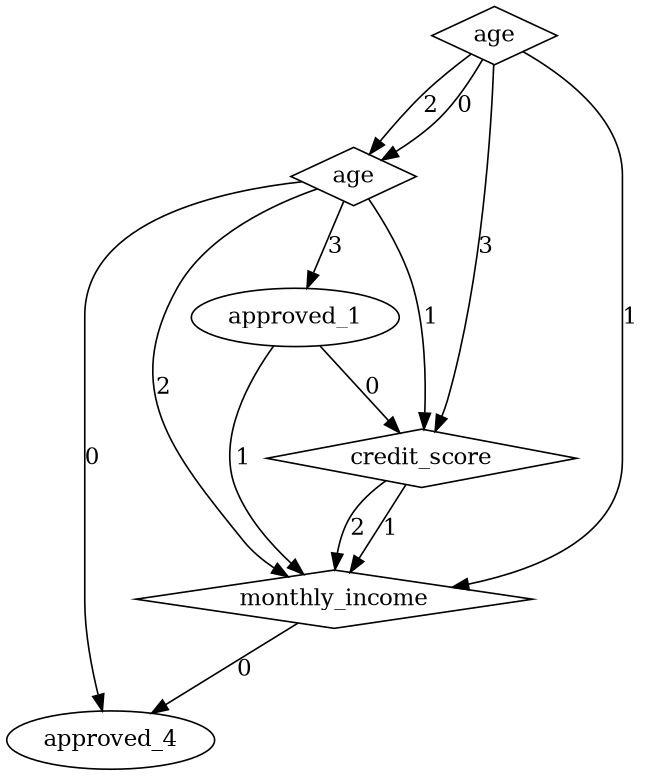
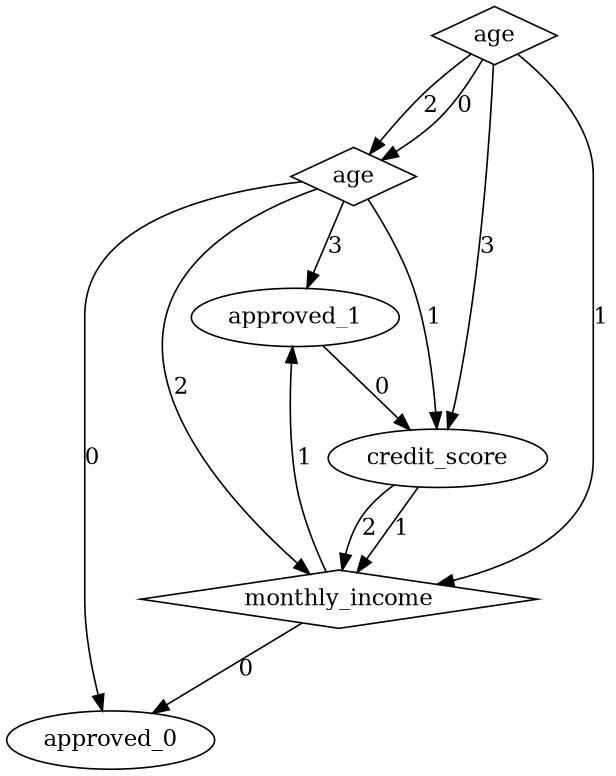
(422, 458) -> (438, 458)
(230, 460) -> (294, 470)
(111, 740) -> (111, 740)
